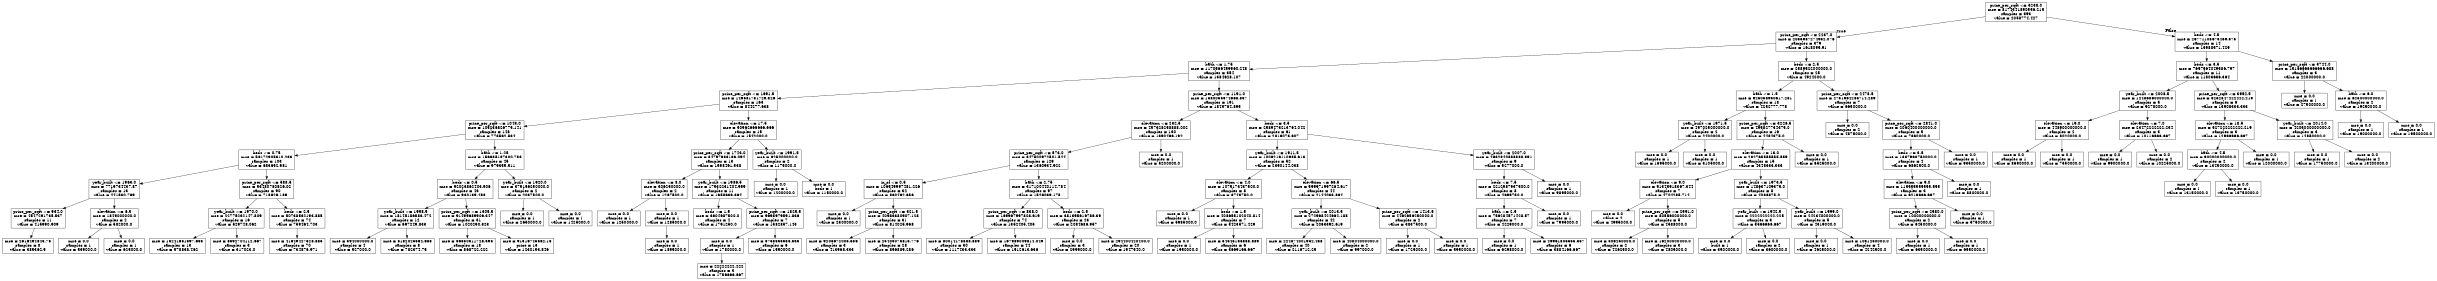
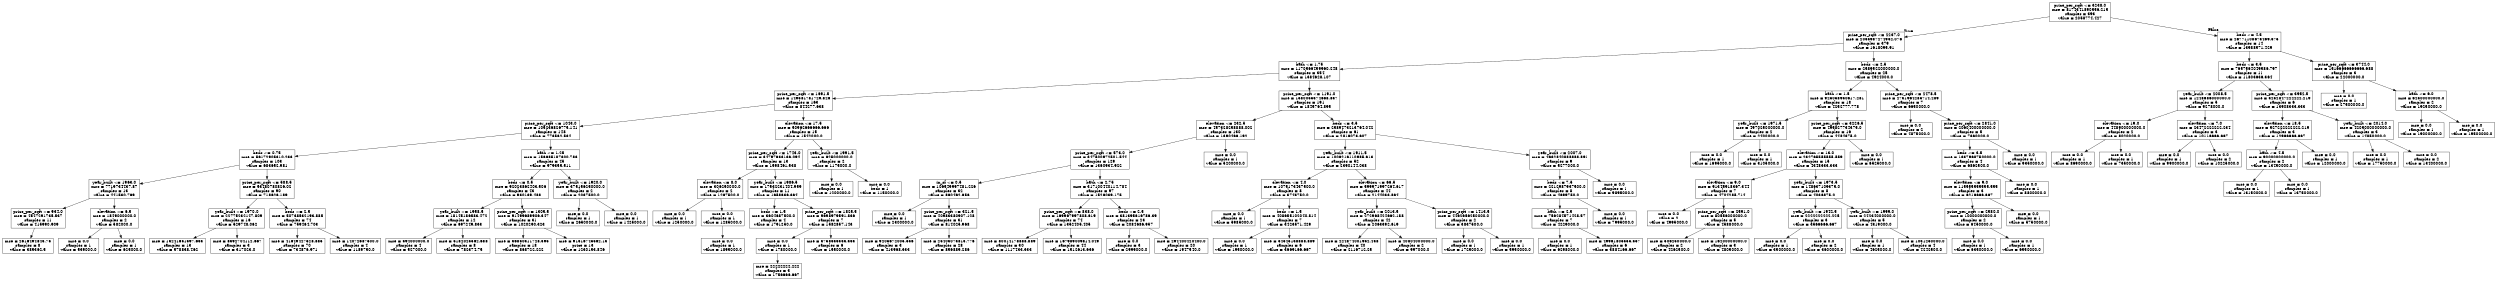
none -> (355, 246)
(1720, 246) -> (1776, 246)
